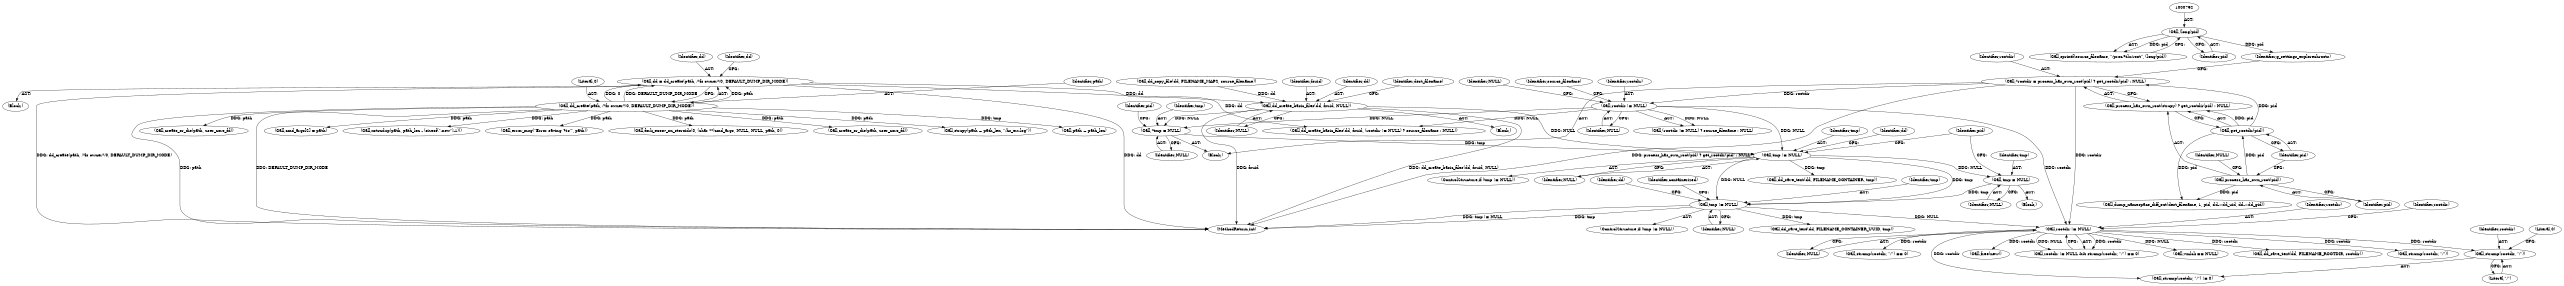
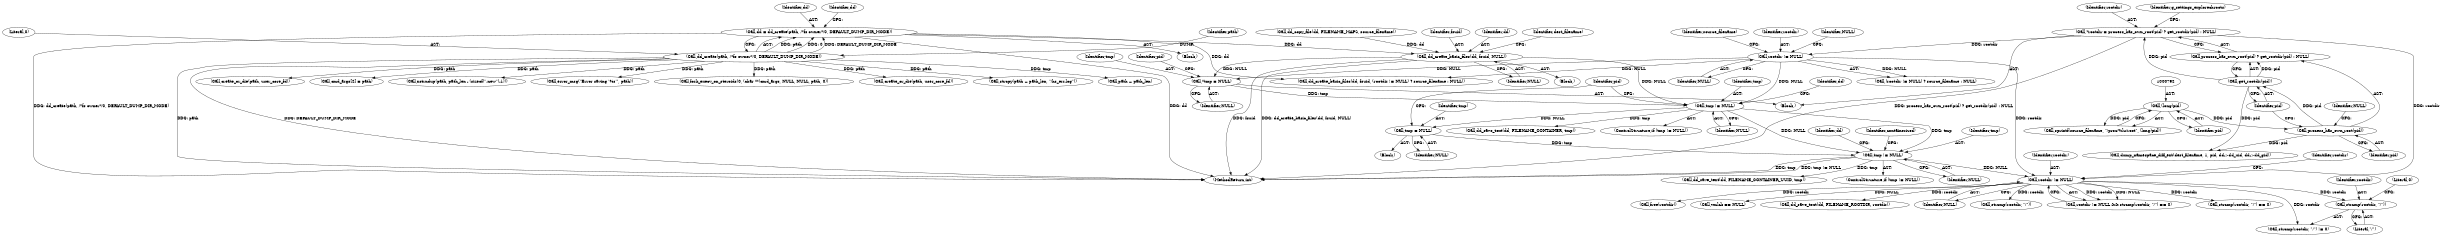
(2235, 44) -> (2233, 124)
(890, 94) -> (1188, 45)
(2168, 106) -> (2250, 57)
(1986, 254) -> (1658, 205)
